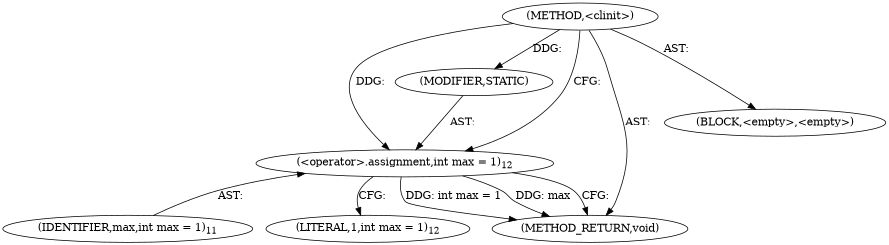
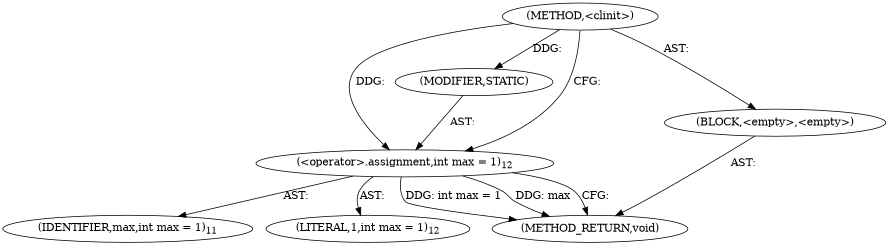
(622, 118) -> (689, 175)
(223, 189) -> (269, 195)
(374, 196) -> (374, 196)
